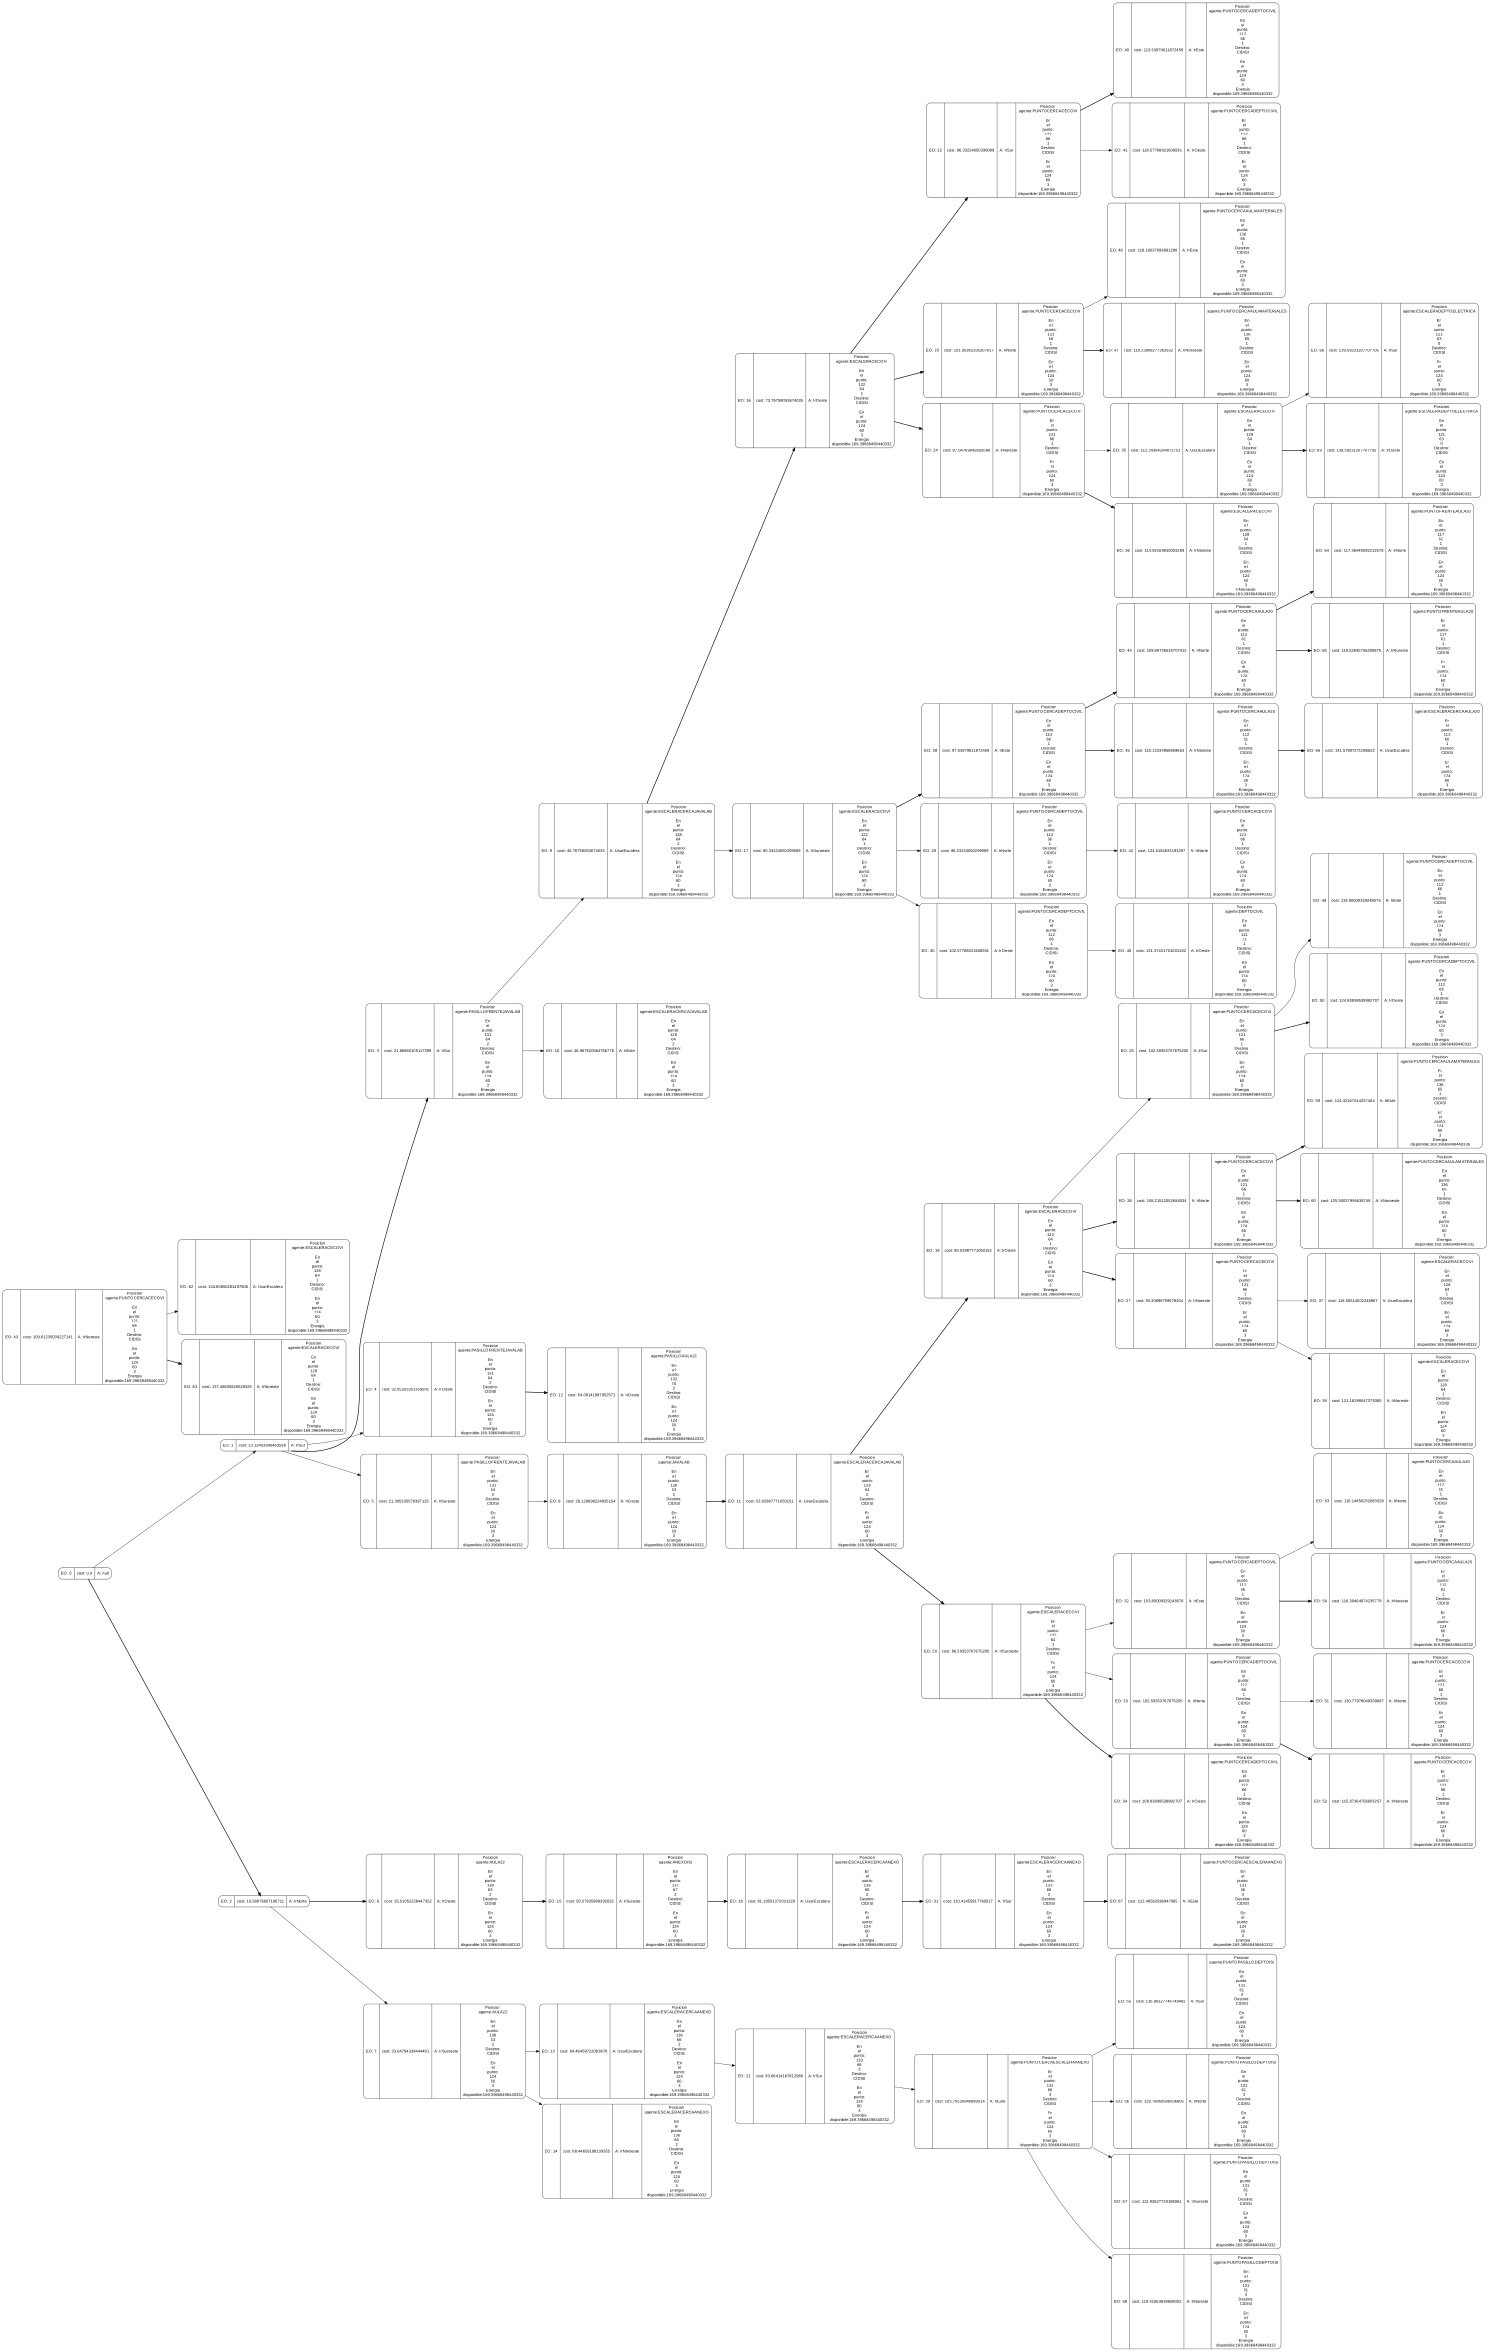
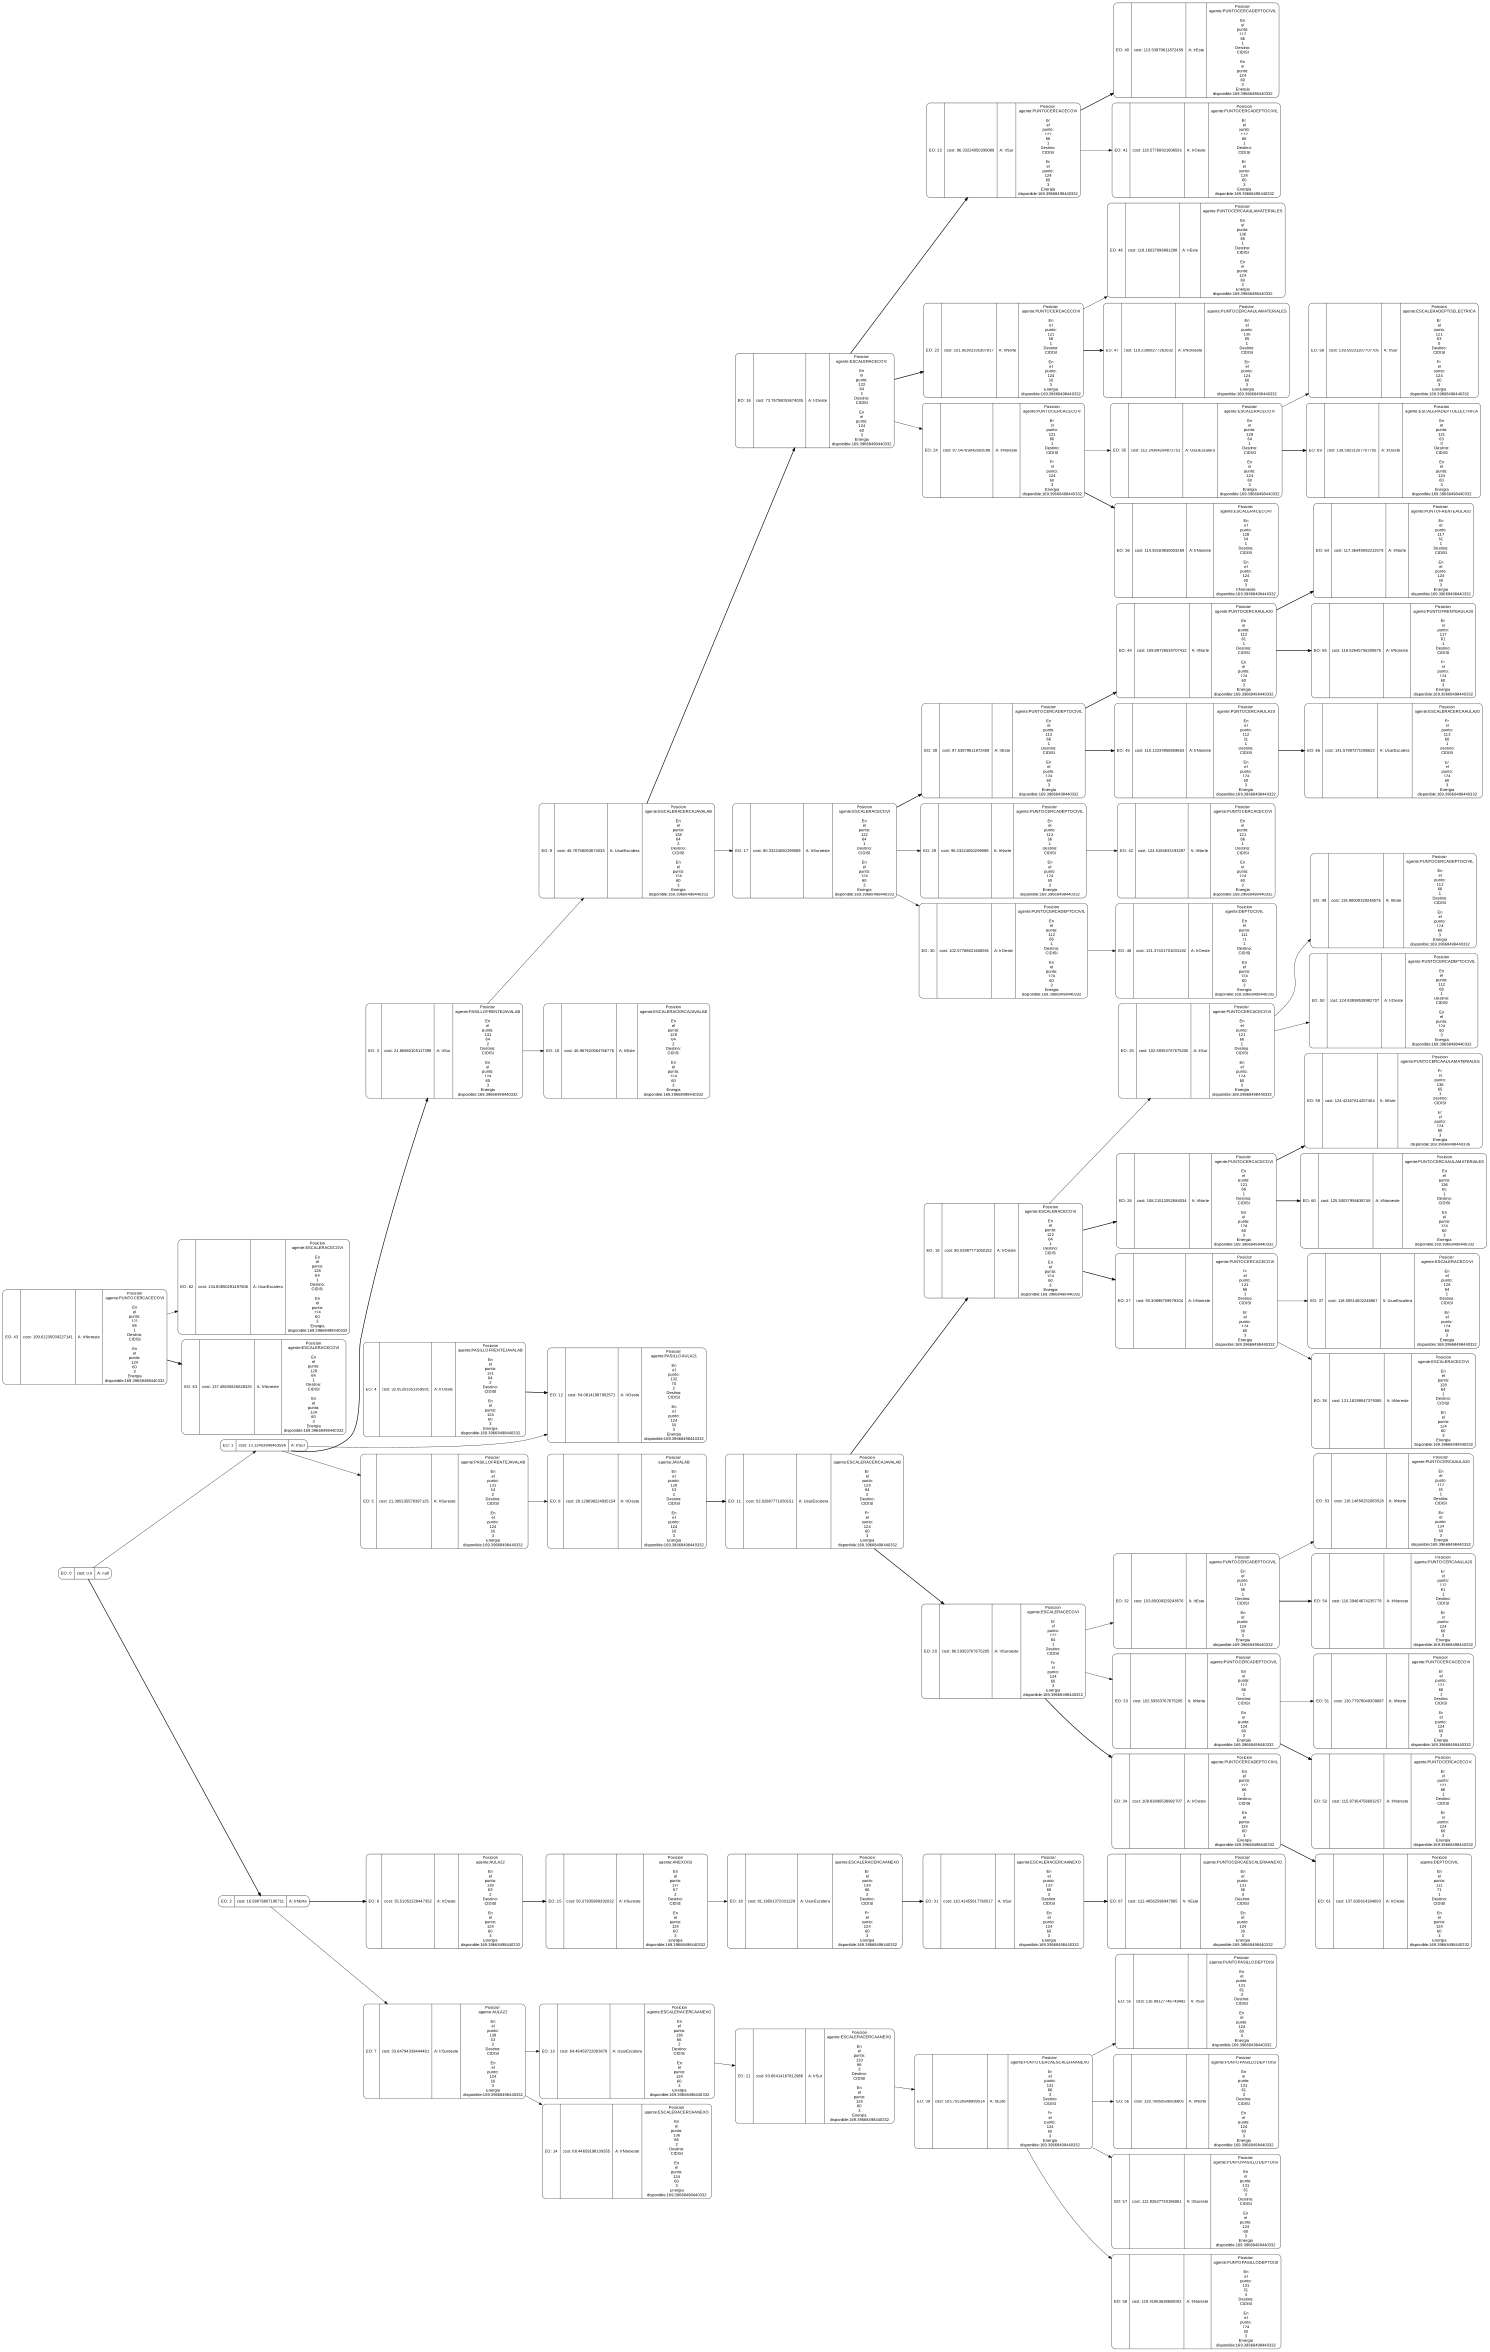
(907, 425) -> (907, 425)
(1290, 1027) -> (1290, 1027)
(334, 1441) -> (426, 1447)
(716, 1901) -> (716, 1901)
none -> (1394, 1901)
